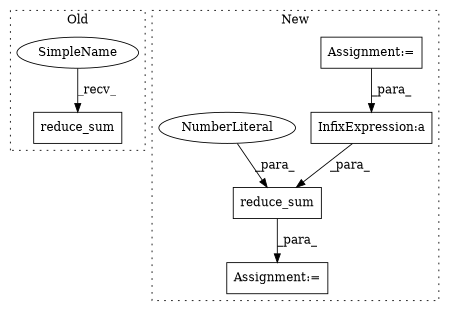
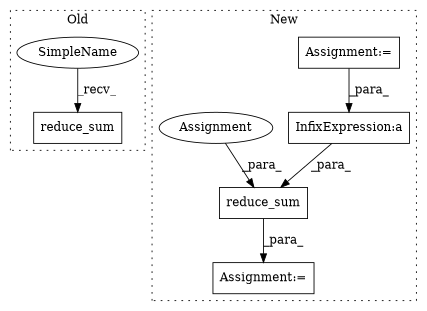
(227, 128) -> (216, 128)
